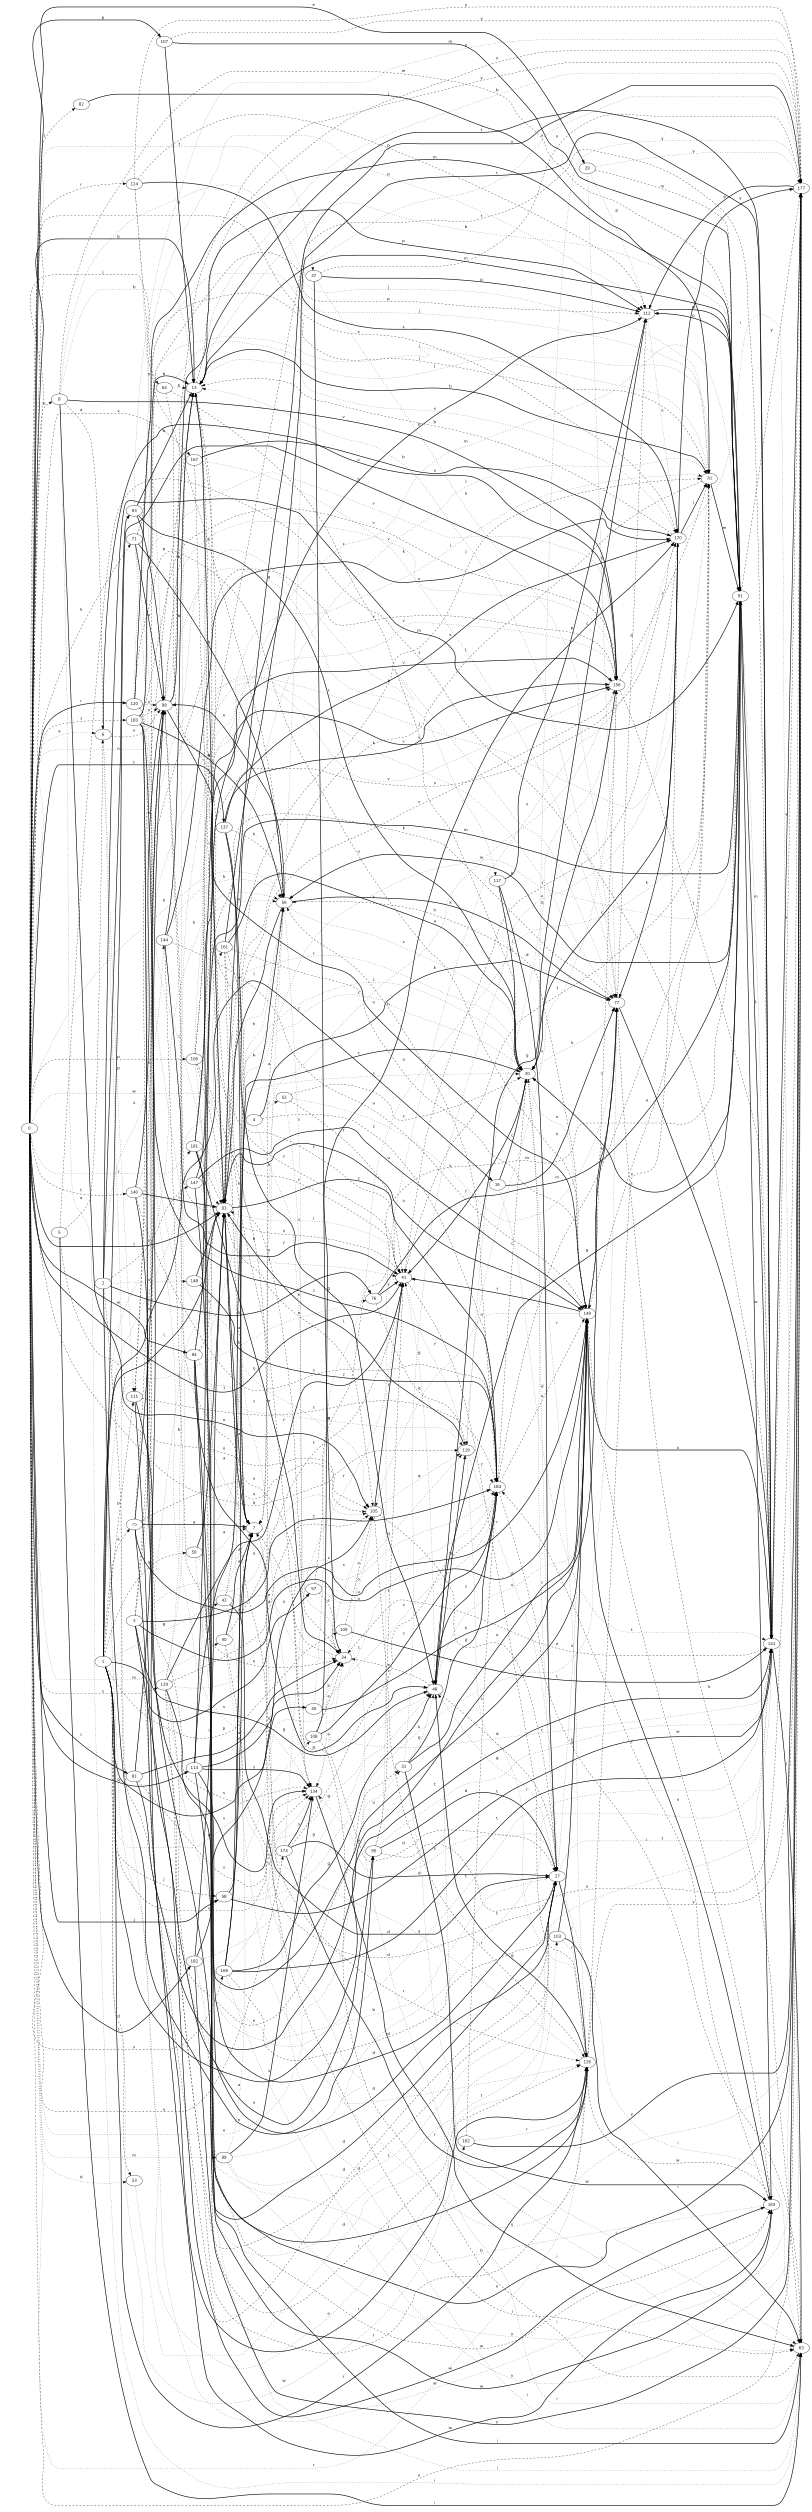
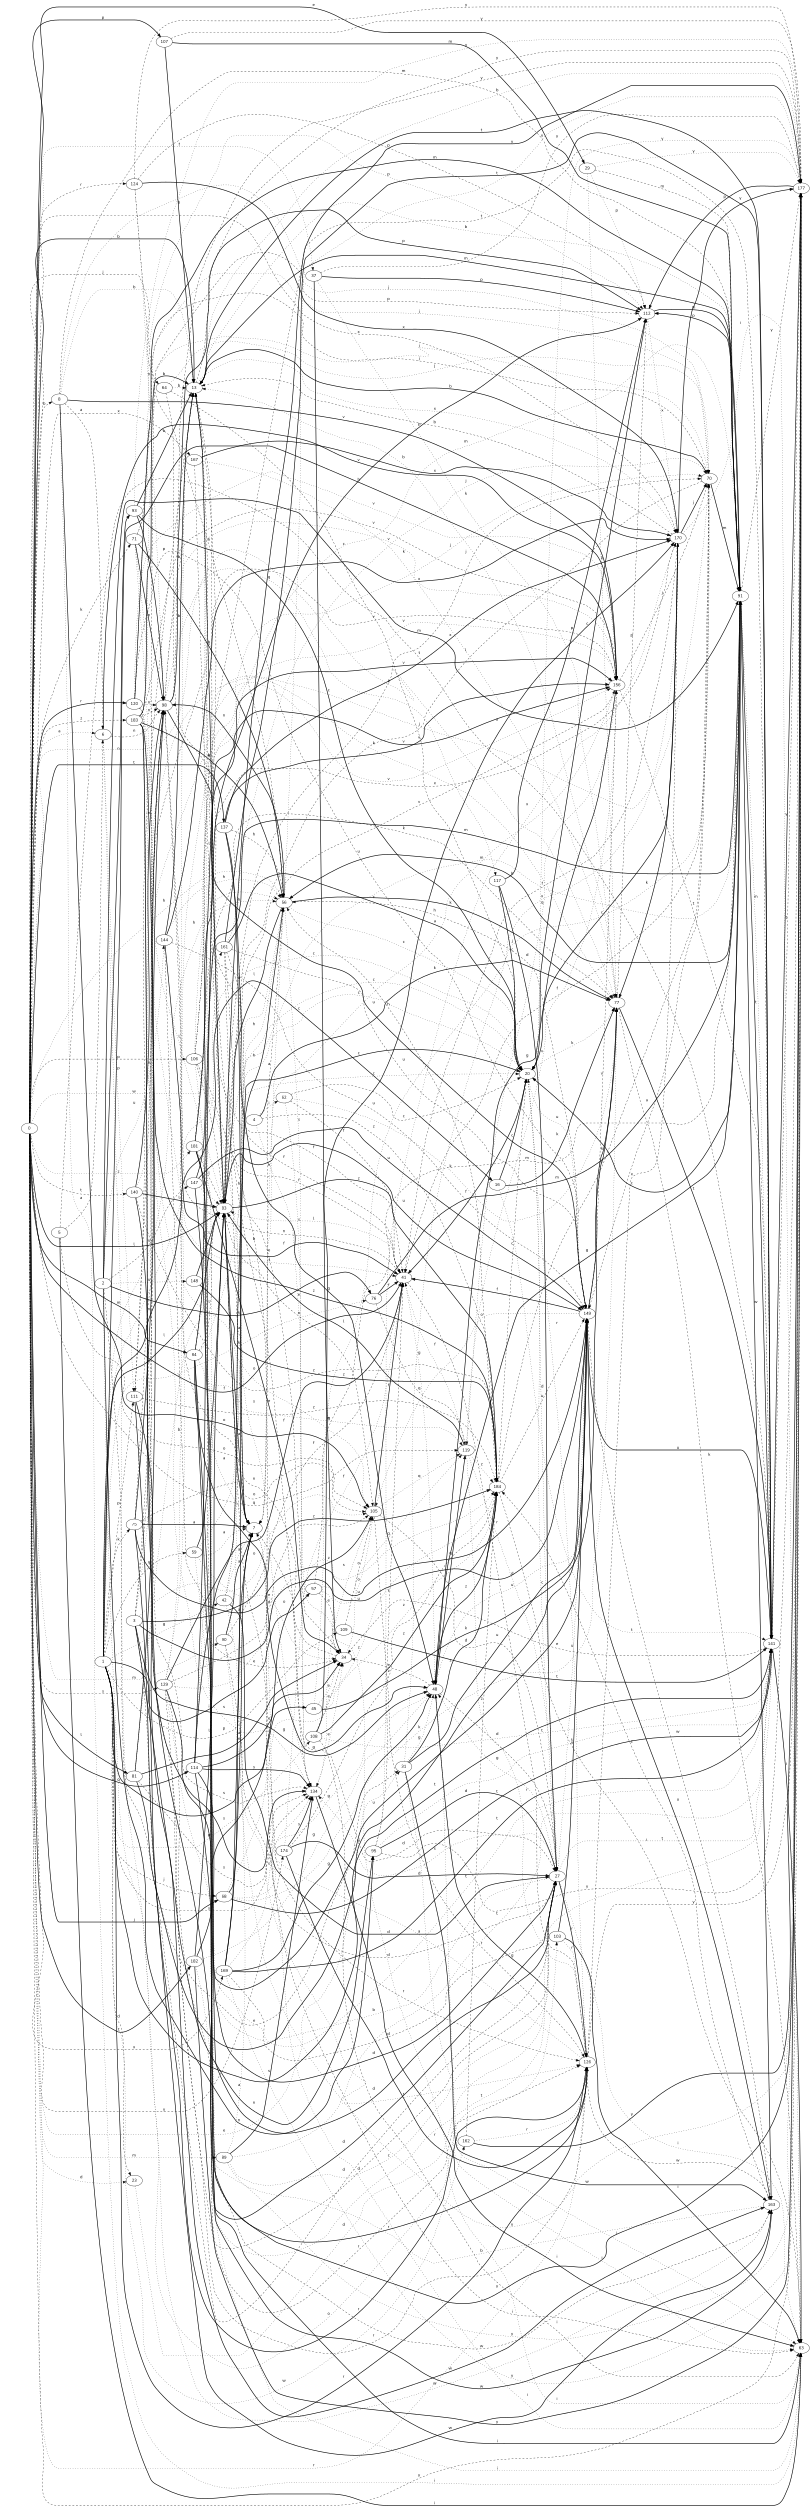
(81, 104) -> none
(699, 1679) -> (728, 1671)
